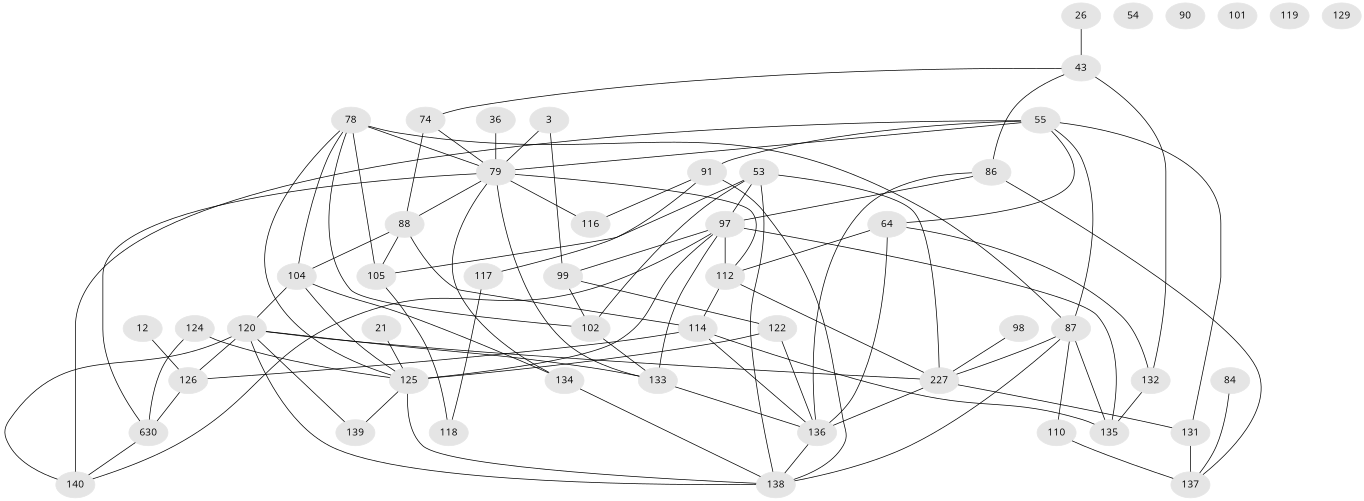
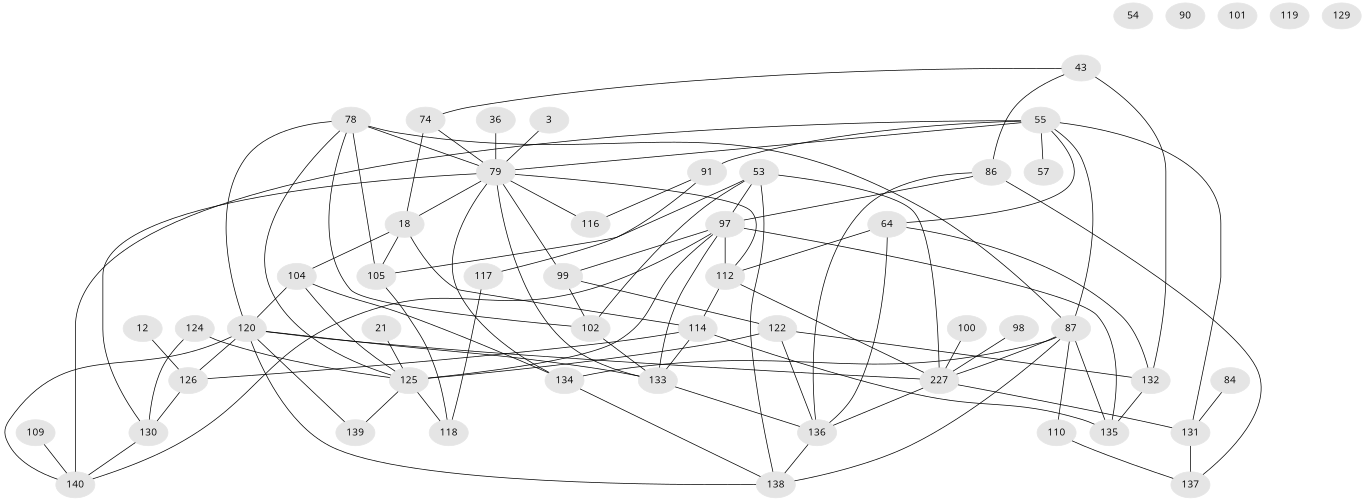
(1081, 16) -> none
none -> (1044, 172)
(314, 195) -> (232, 188)
(556, 198) -> (529, 224)
(405, 224) -> (405, 224)
(822, 318) -> none
none -> (967, 329)
none -> (947, 352)
none -> (821, 363)
(762, 385) -> (678, 355)
none -> (36, 433)
(148, 433) -> (148, 433)
(1220, 436) -> (1210, 407)
(560, 471) -> (429, 407)
